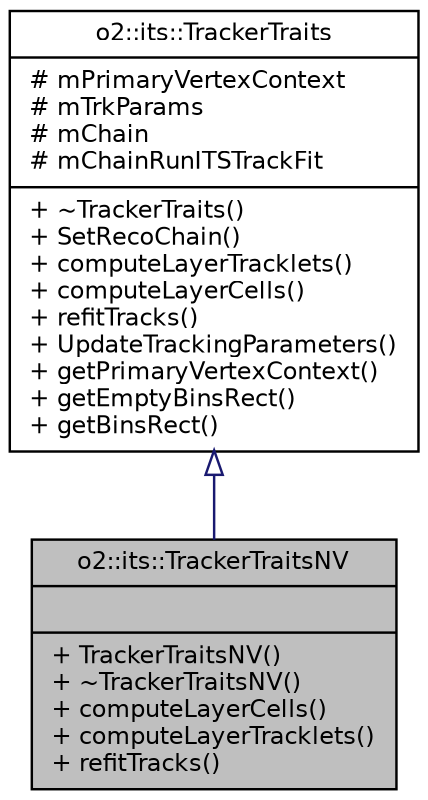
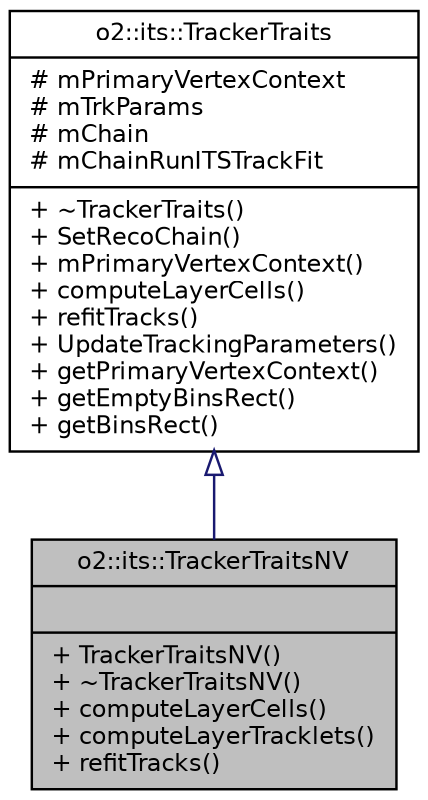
(192, 264) -> (197, 264)
